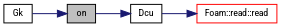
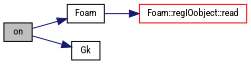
(45, 14) -> (47, 40)
(146, 14) -> (86, 14)
(237, 14) -> (193, 14)
